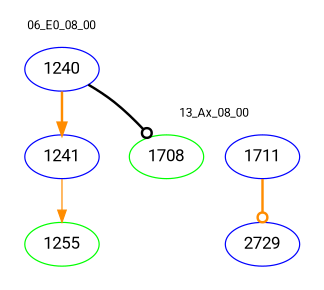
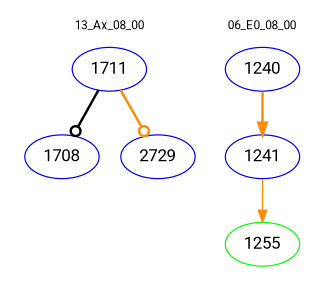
(127, 113) -> (88, 108)
(166, 157) -> (62, 157)
